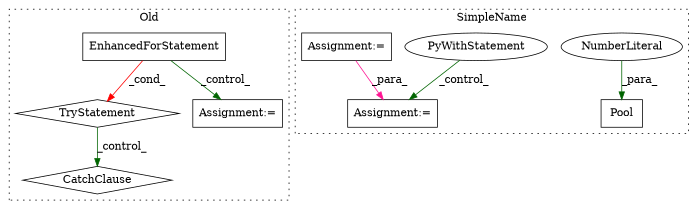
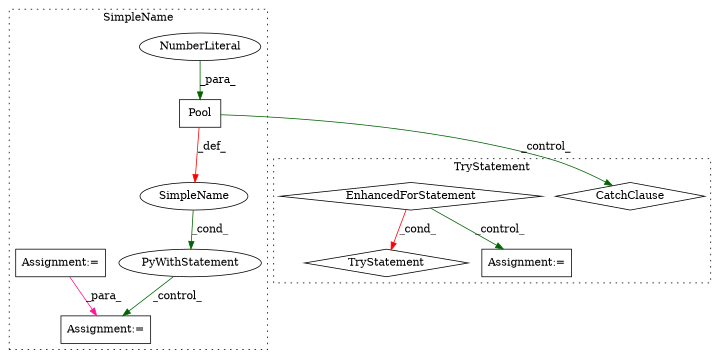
(149, 18) -> (492, 168)
(154, 47) -> (411, 196)
(97, 143) -> (417, 132)
none -> (194, 196)
